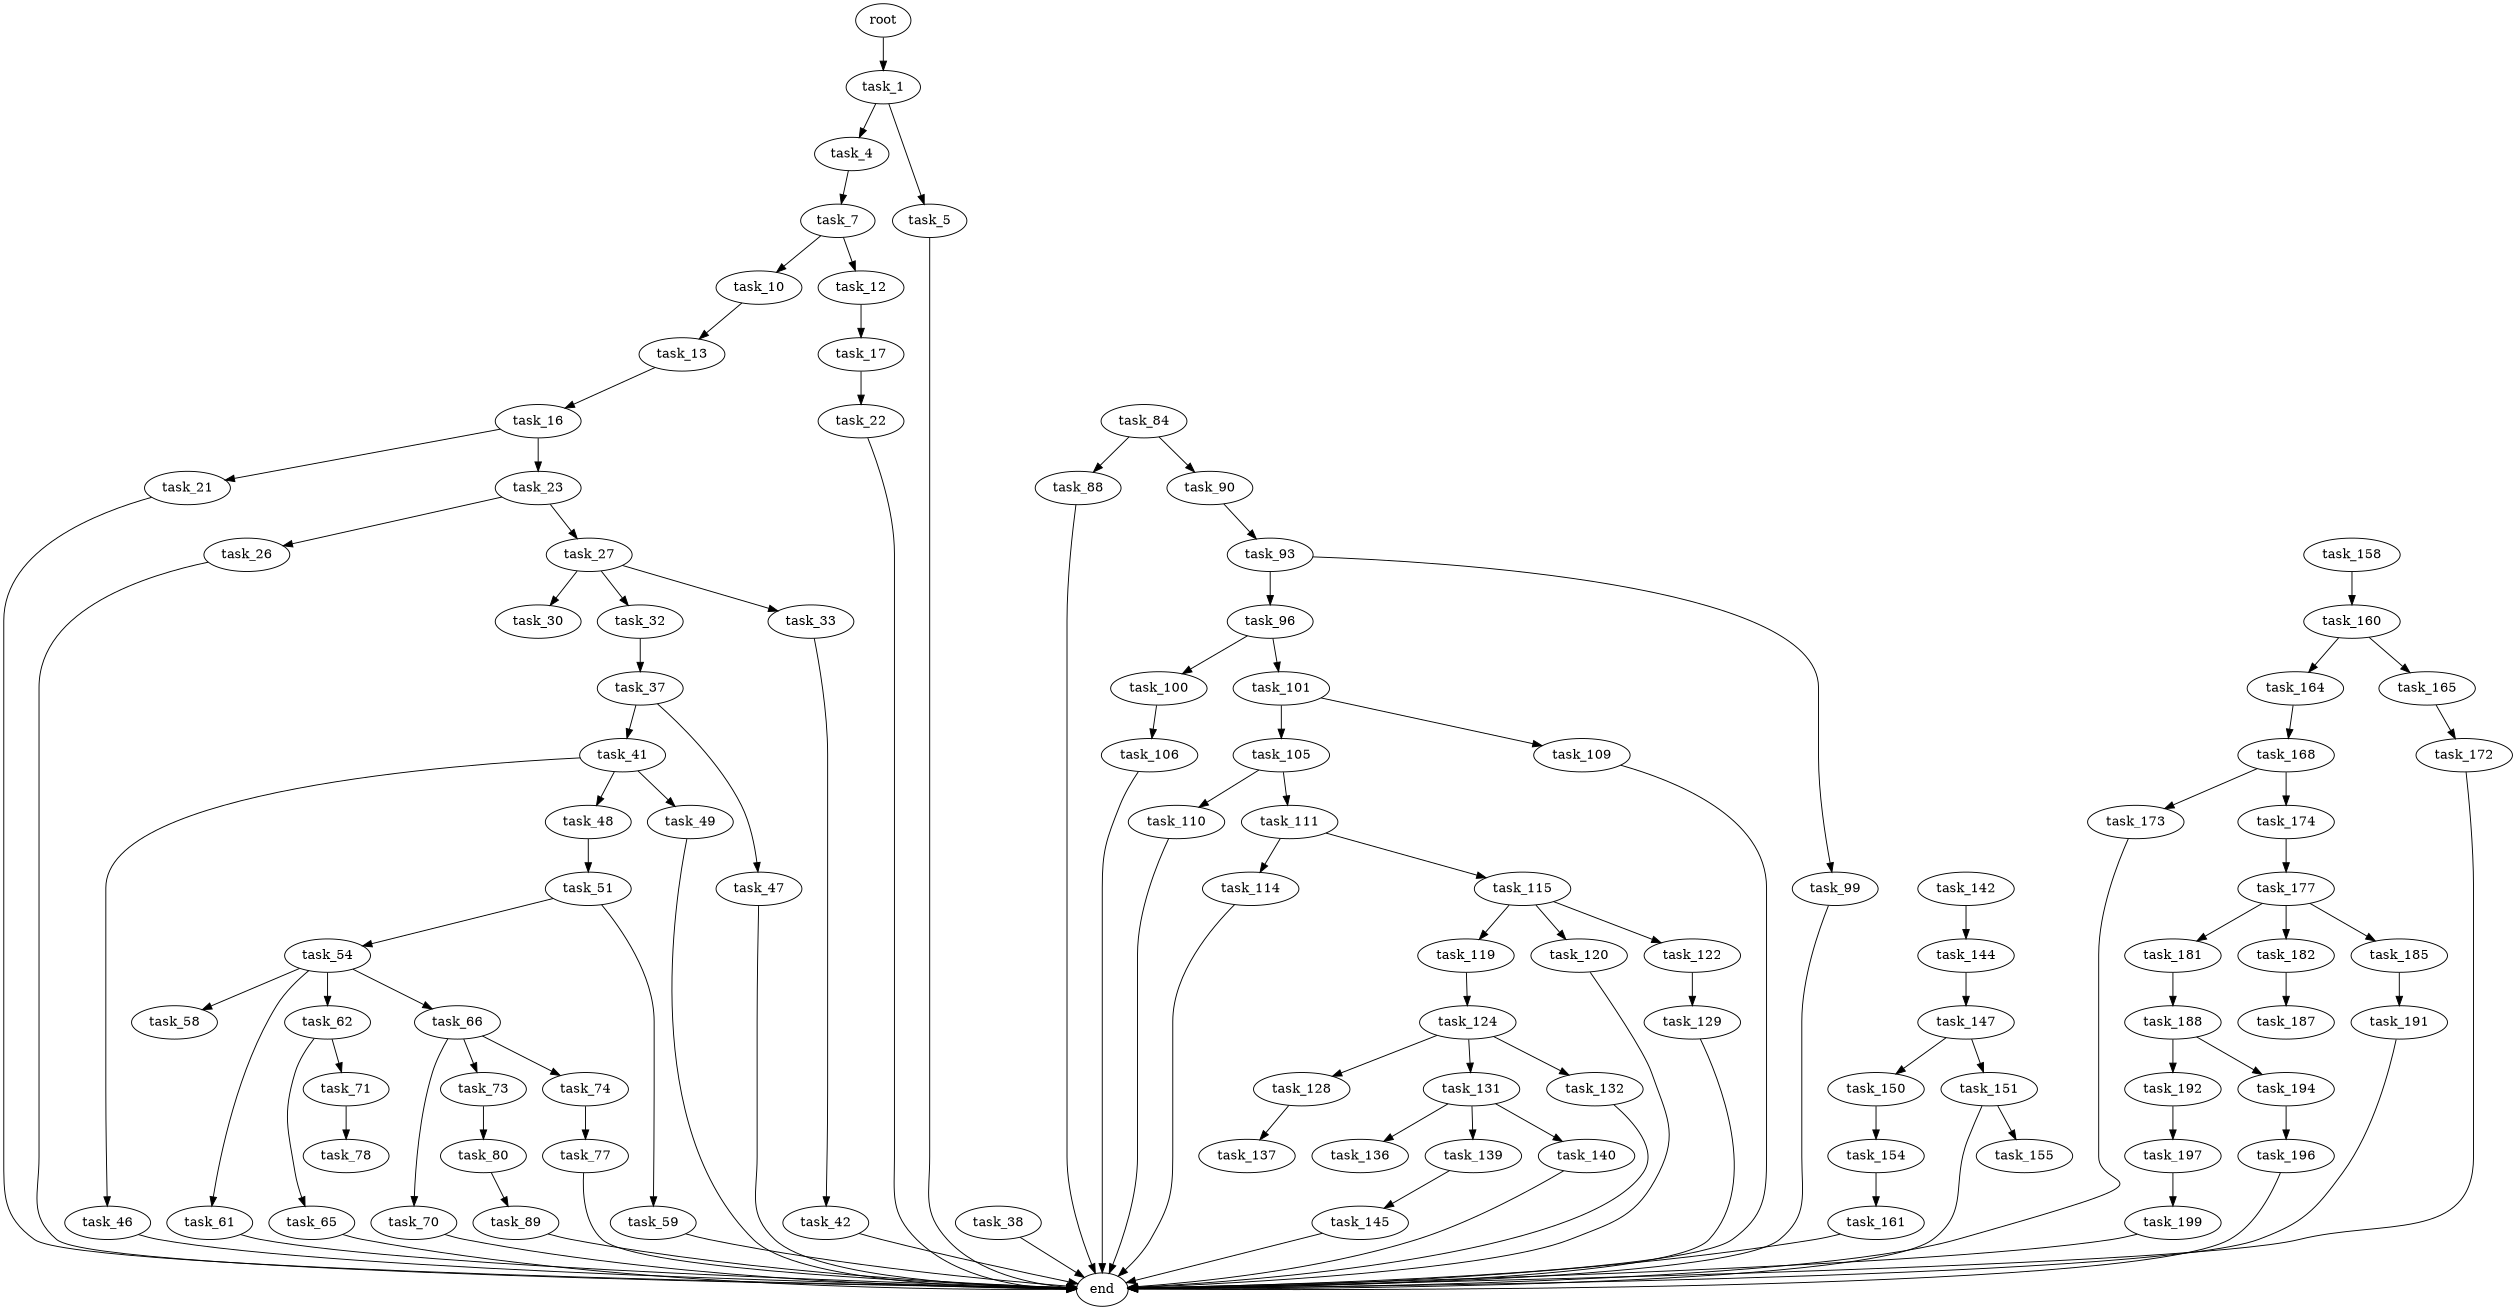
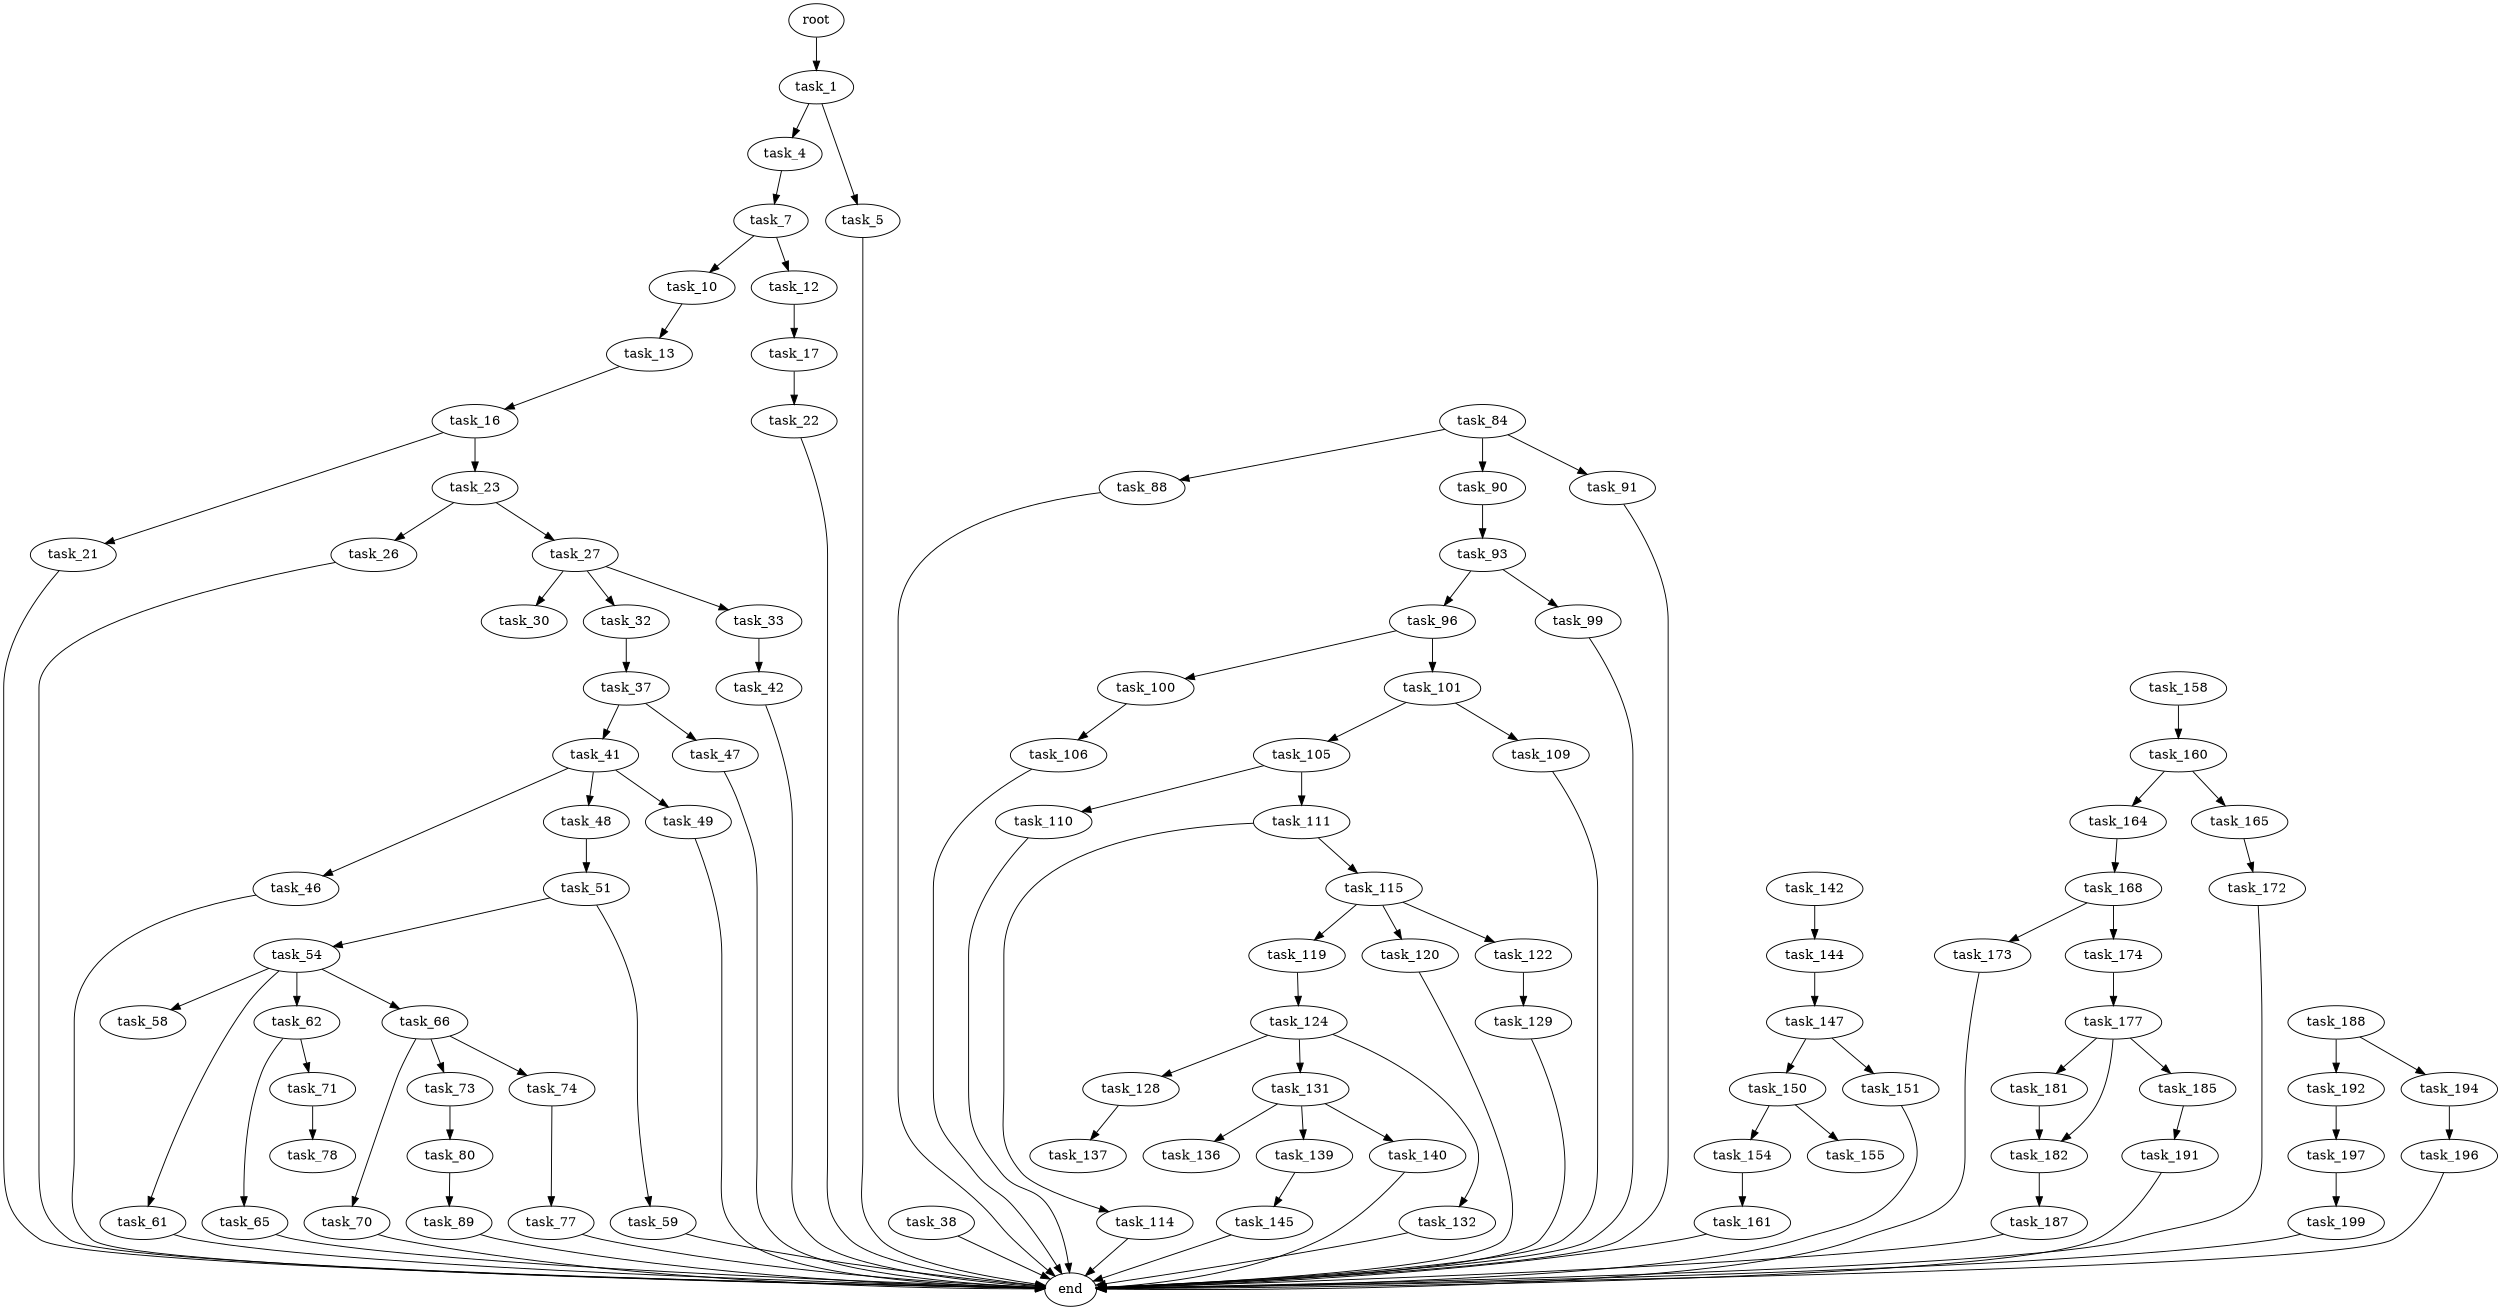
none -> (1612, 488)
(2173, 984) -> (2039, 1118)
(2005, 1118) -> (1813, 1120)
none -> (1555, 1271)
